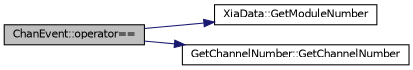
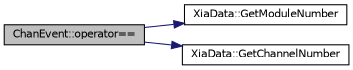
(296, 55) -> (266, 55)
